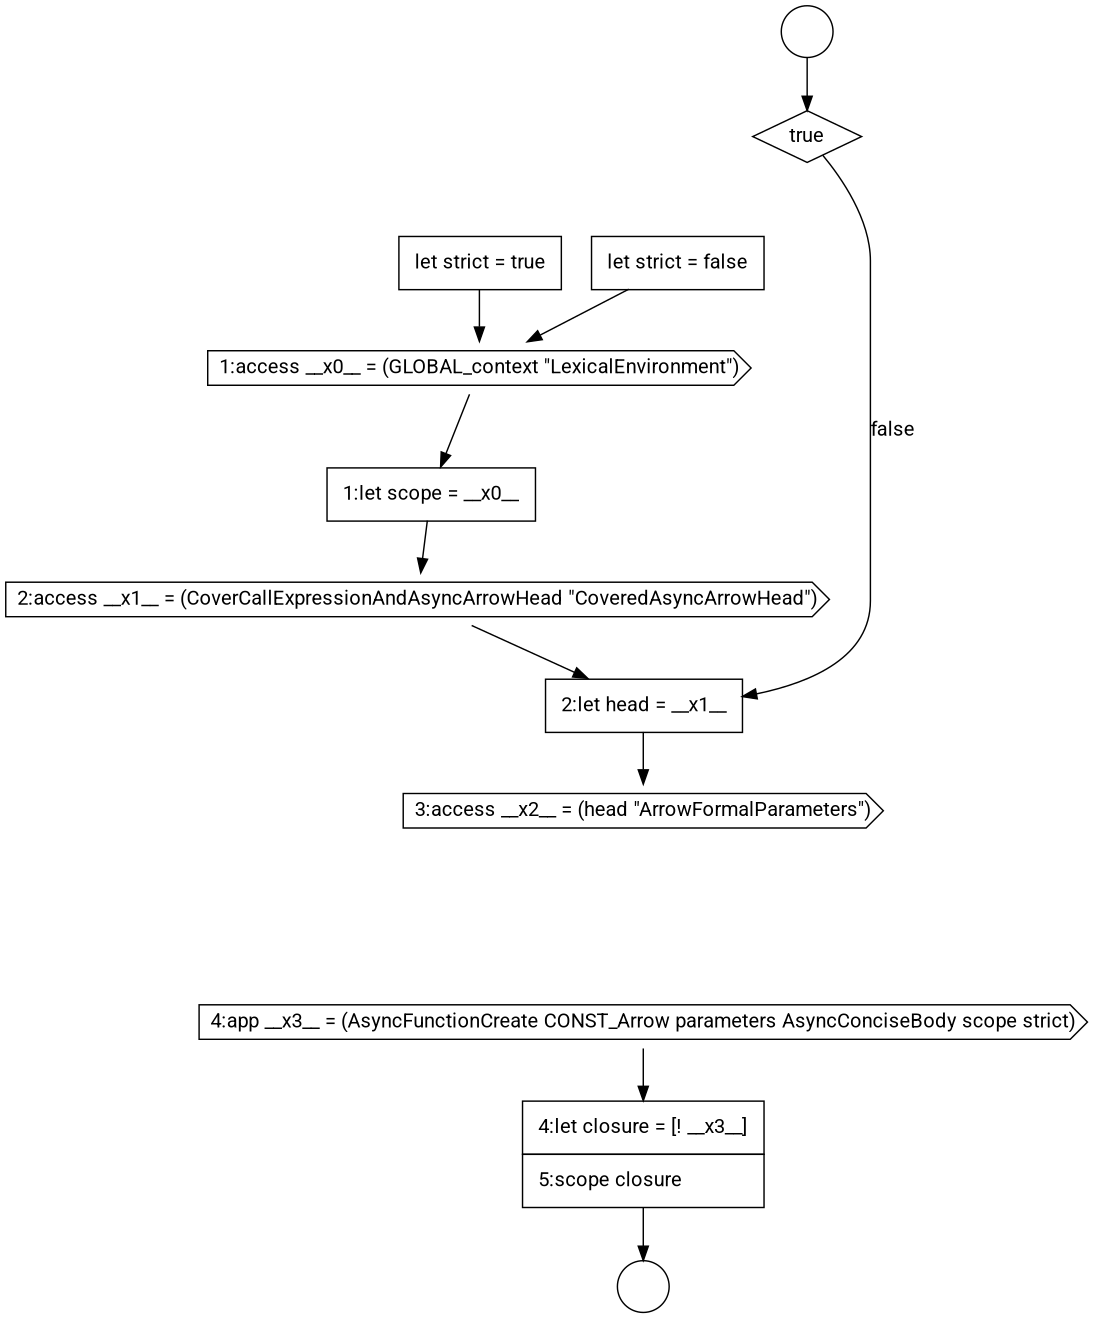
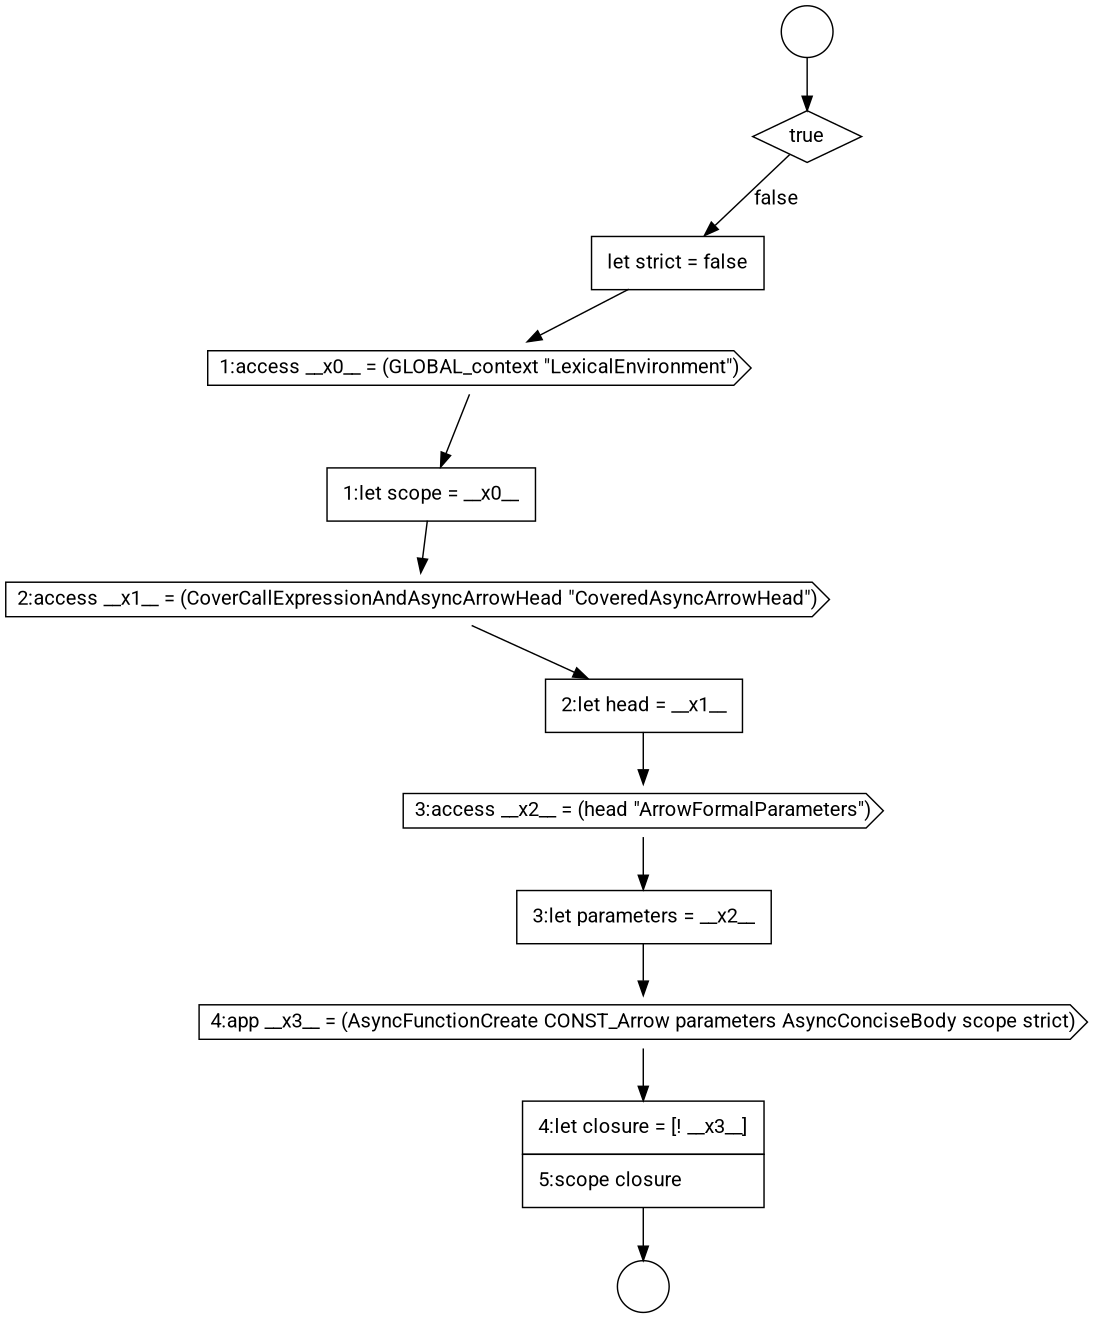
(479, 262) -> none
(870, 452) -> (752, 190)
none -> (643, 916)
